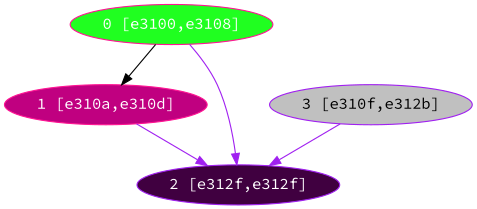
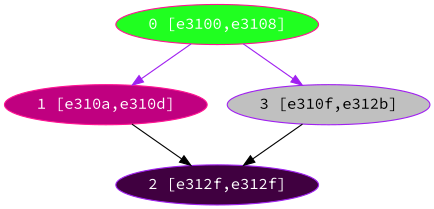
(142, 60) -> (166, 61)
(222, 95) -> (268, 61)
(167, 142) -> (157, 142)
(310, 142) -> (278, 142)
